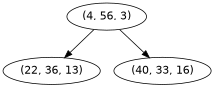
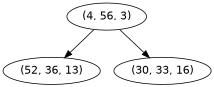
(52, 71) -> (52, 71)
(163, 71) -> (163, 71)
